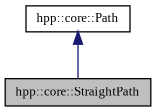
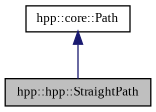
(78, 92) -> (78, 92)
